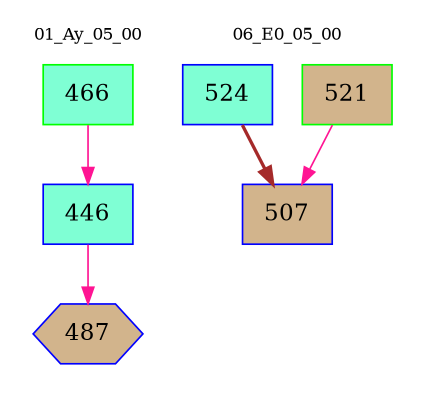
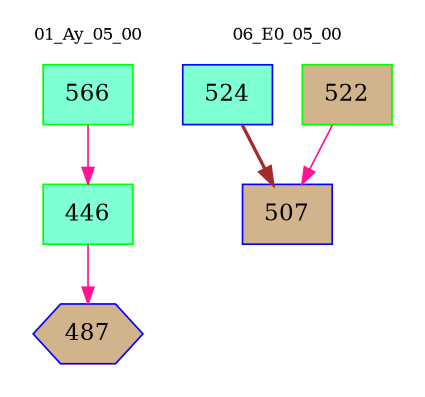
(88, 95) -> (88, 95)
(347, 95) -> (347, 95)
(88, 214) -> (88, 214)
